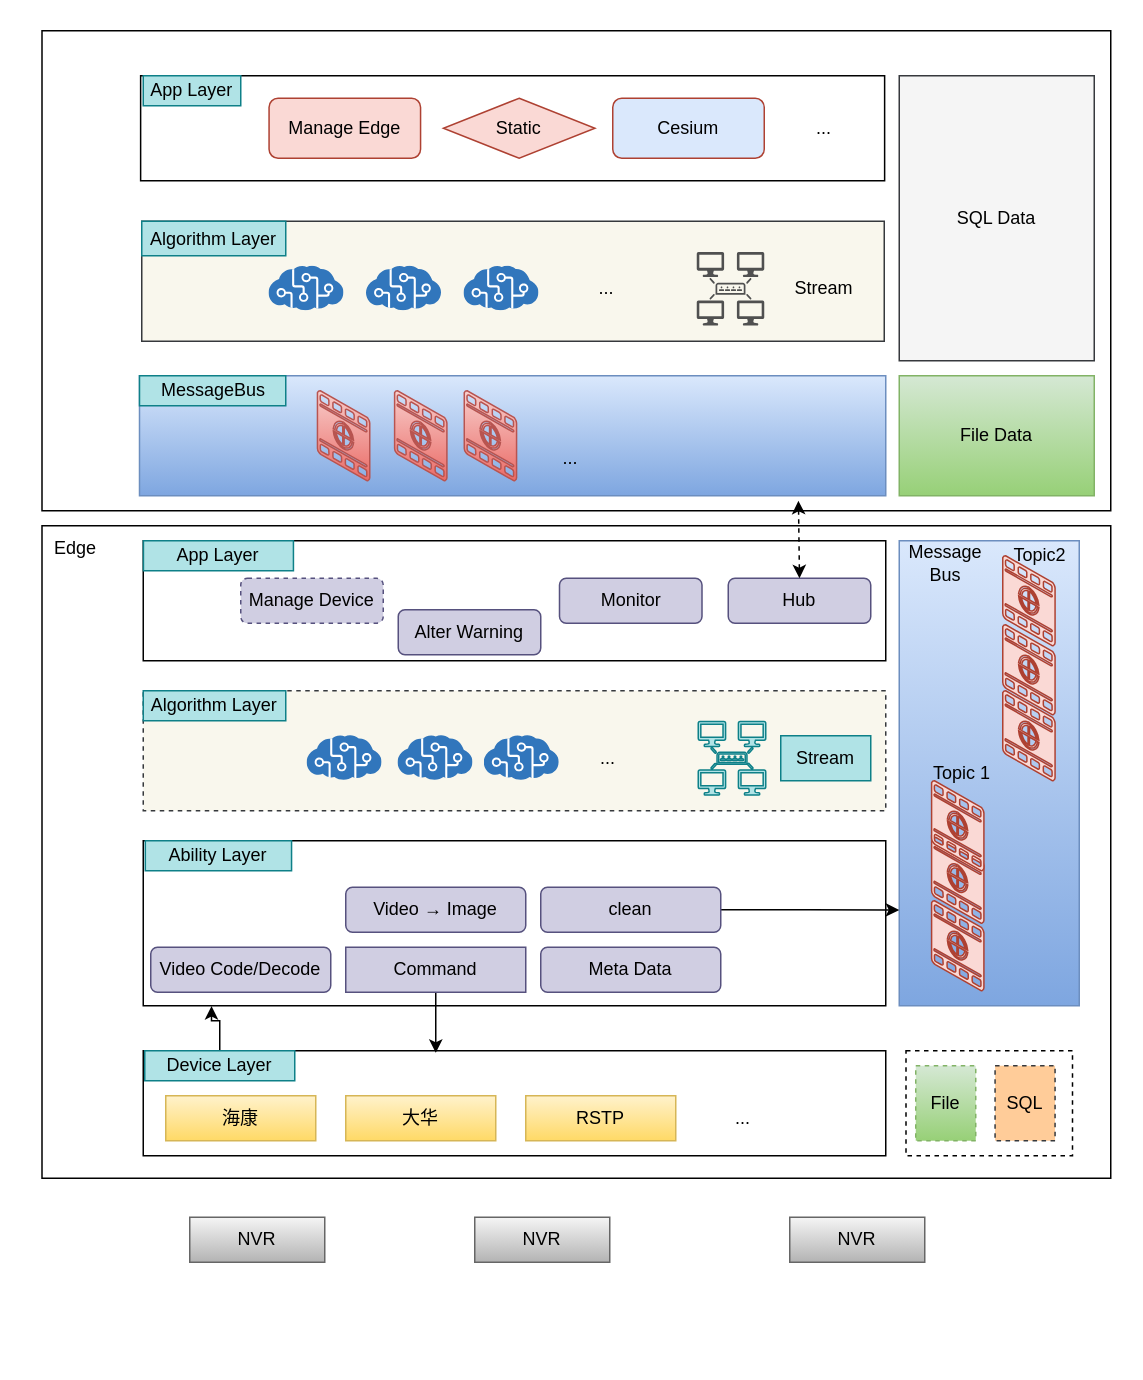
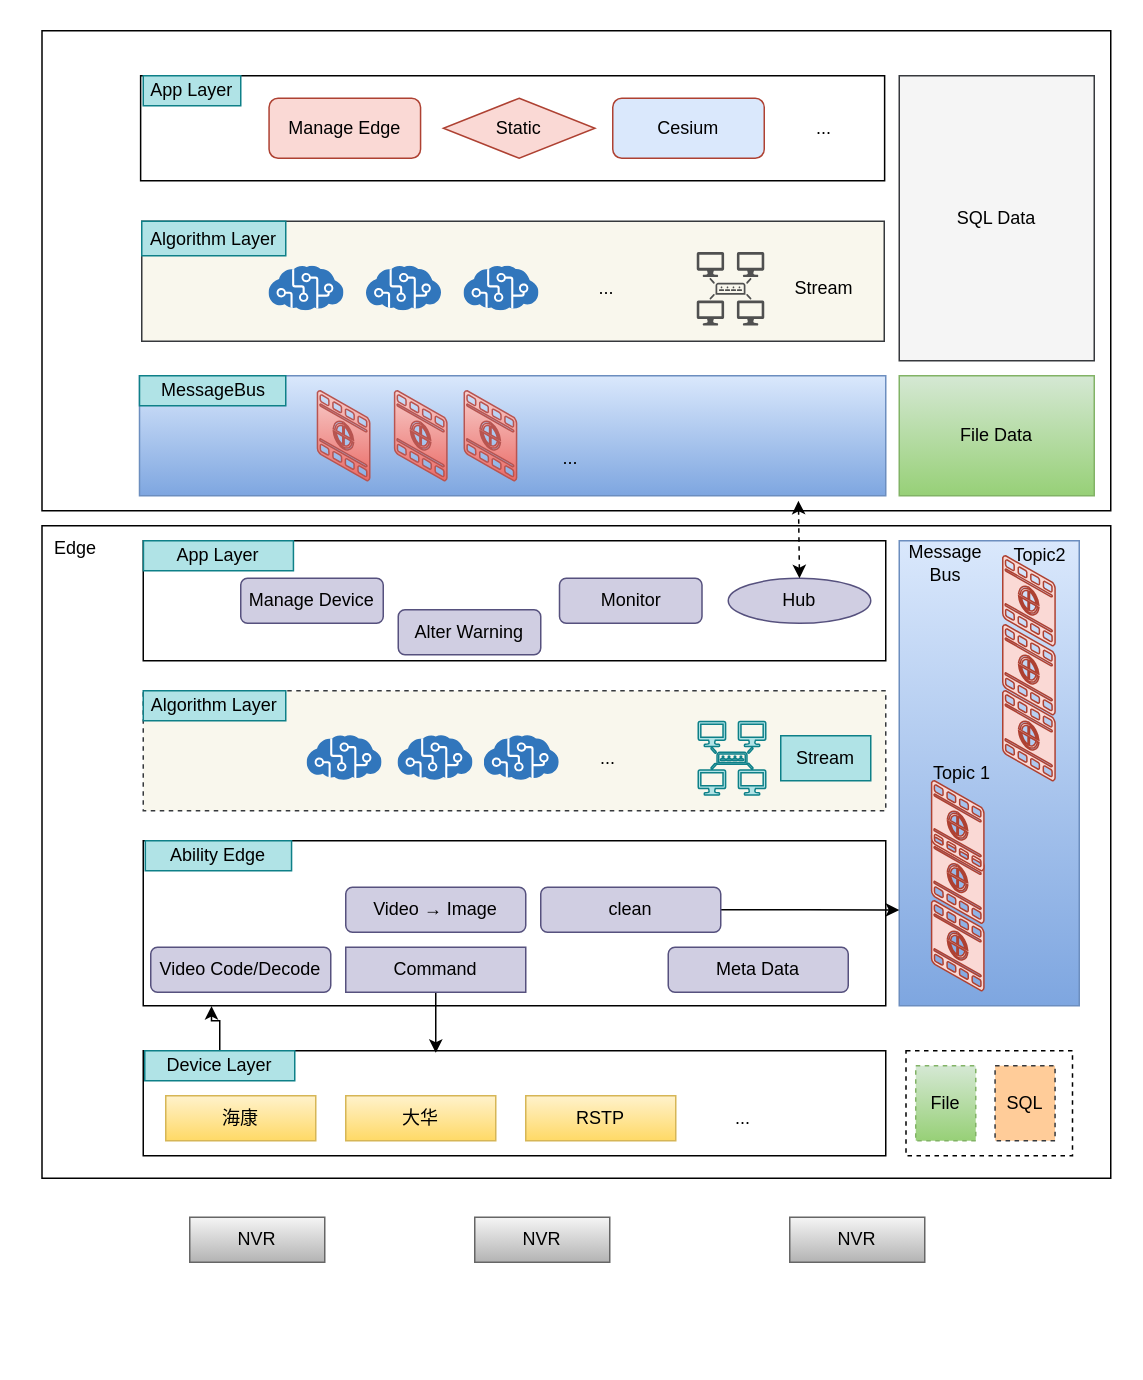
(312, 601) -> (312, 601)
(800, 601) -> (800, 601)
(218, 856) -> (218, 856)
(631, 970) -> (758, 970)
